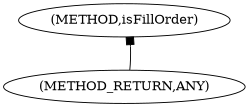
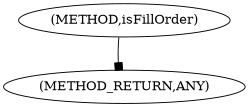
(131, 58) -> (118, 49)
